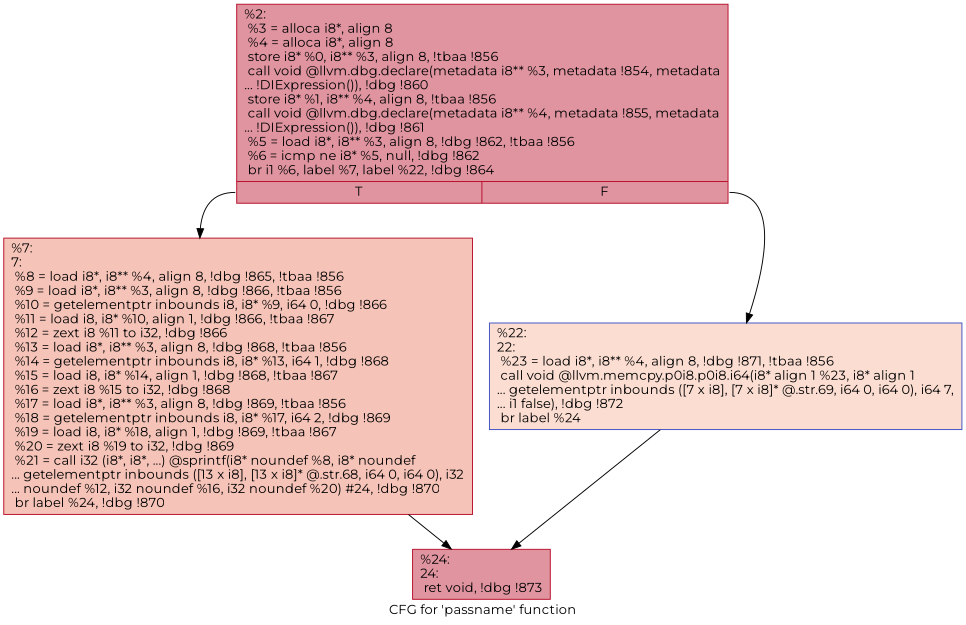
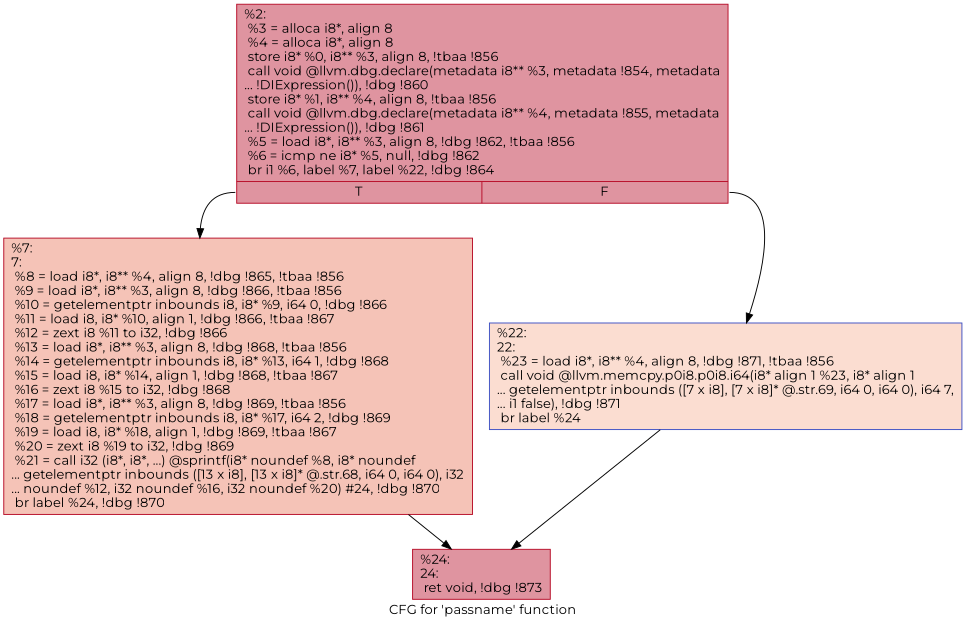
(561, 404) -> (559, 404)
